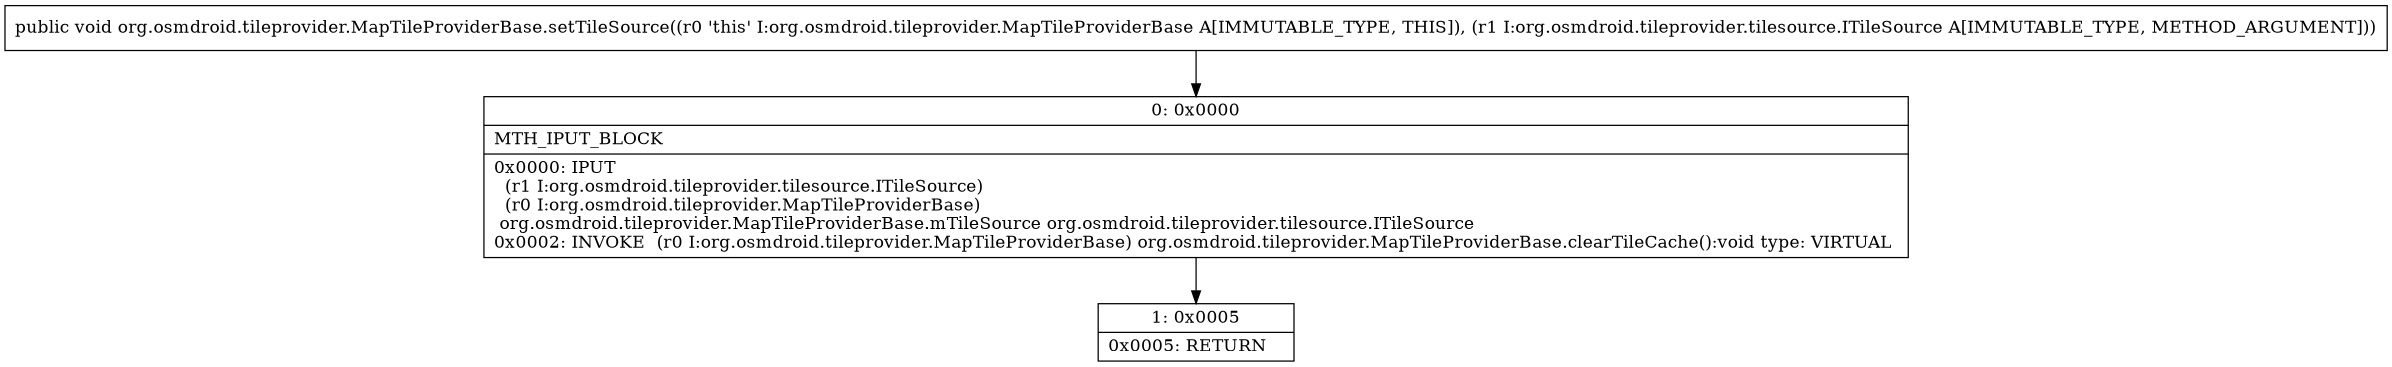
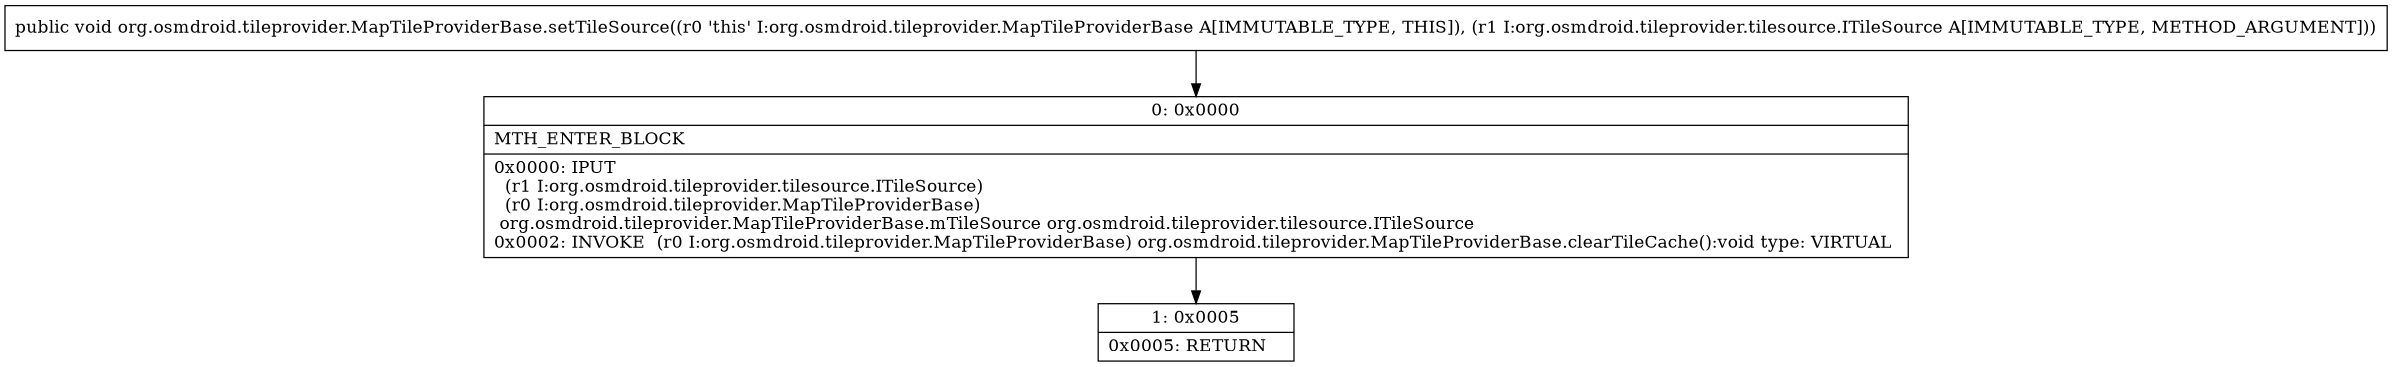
(579, 139) -> (590, 139)
